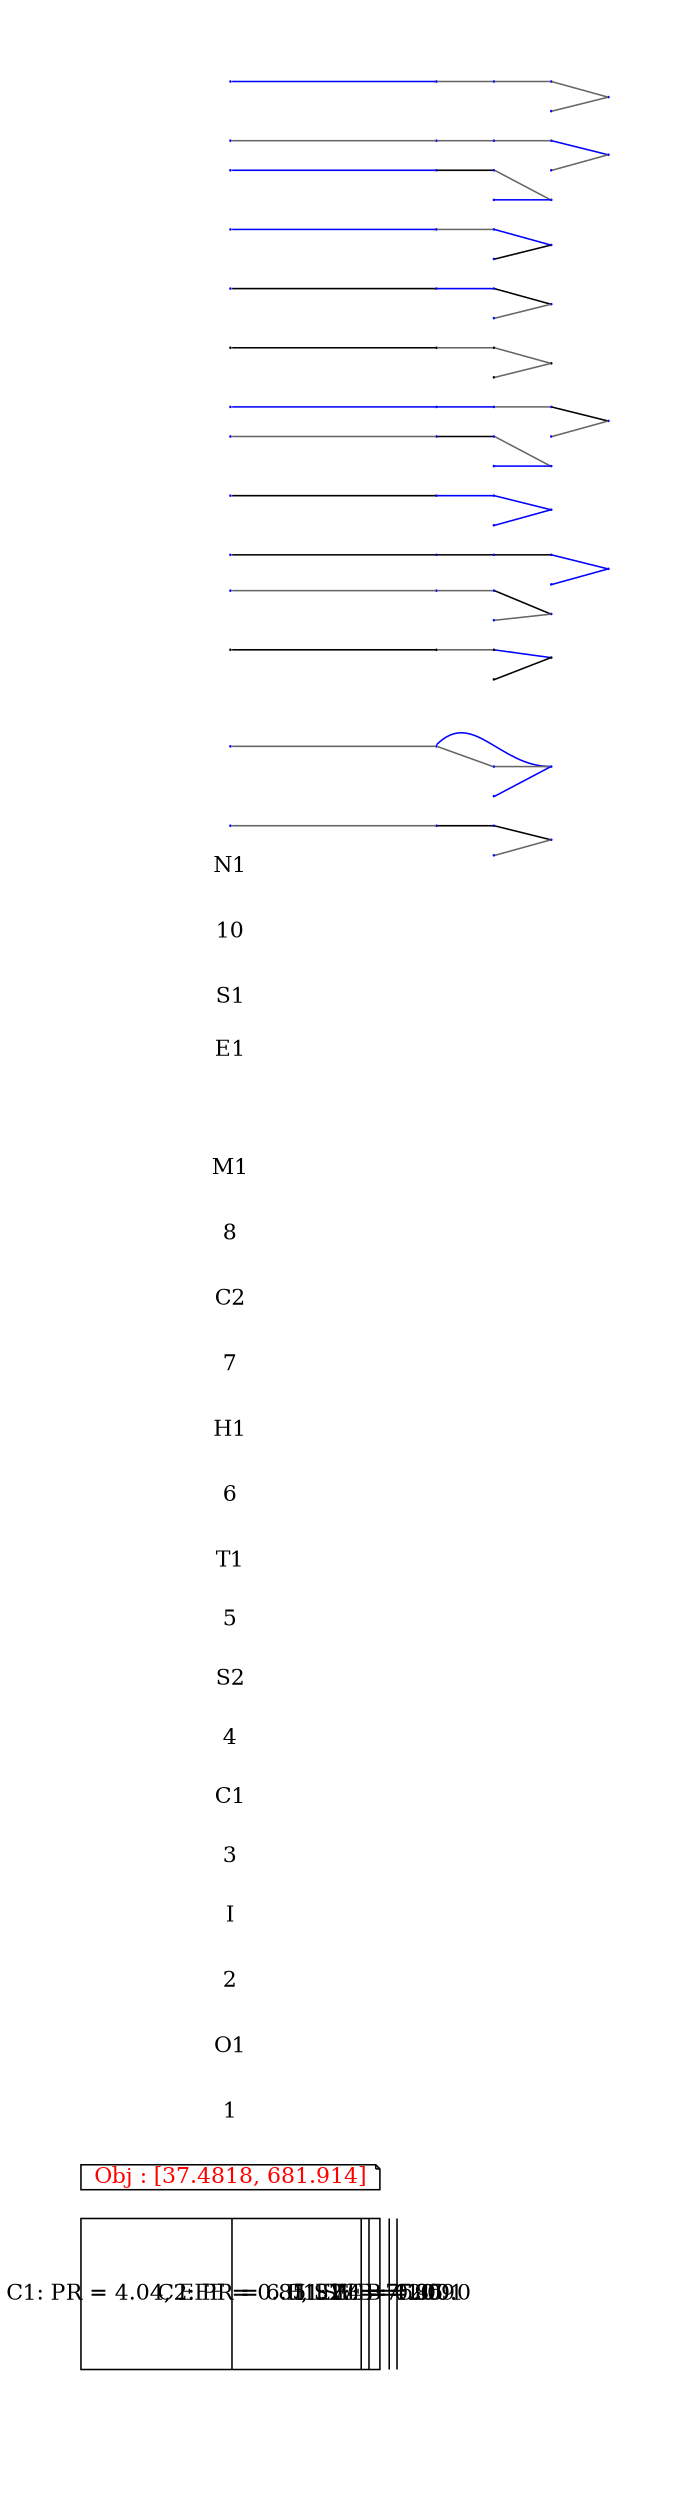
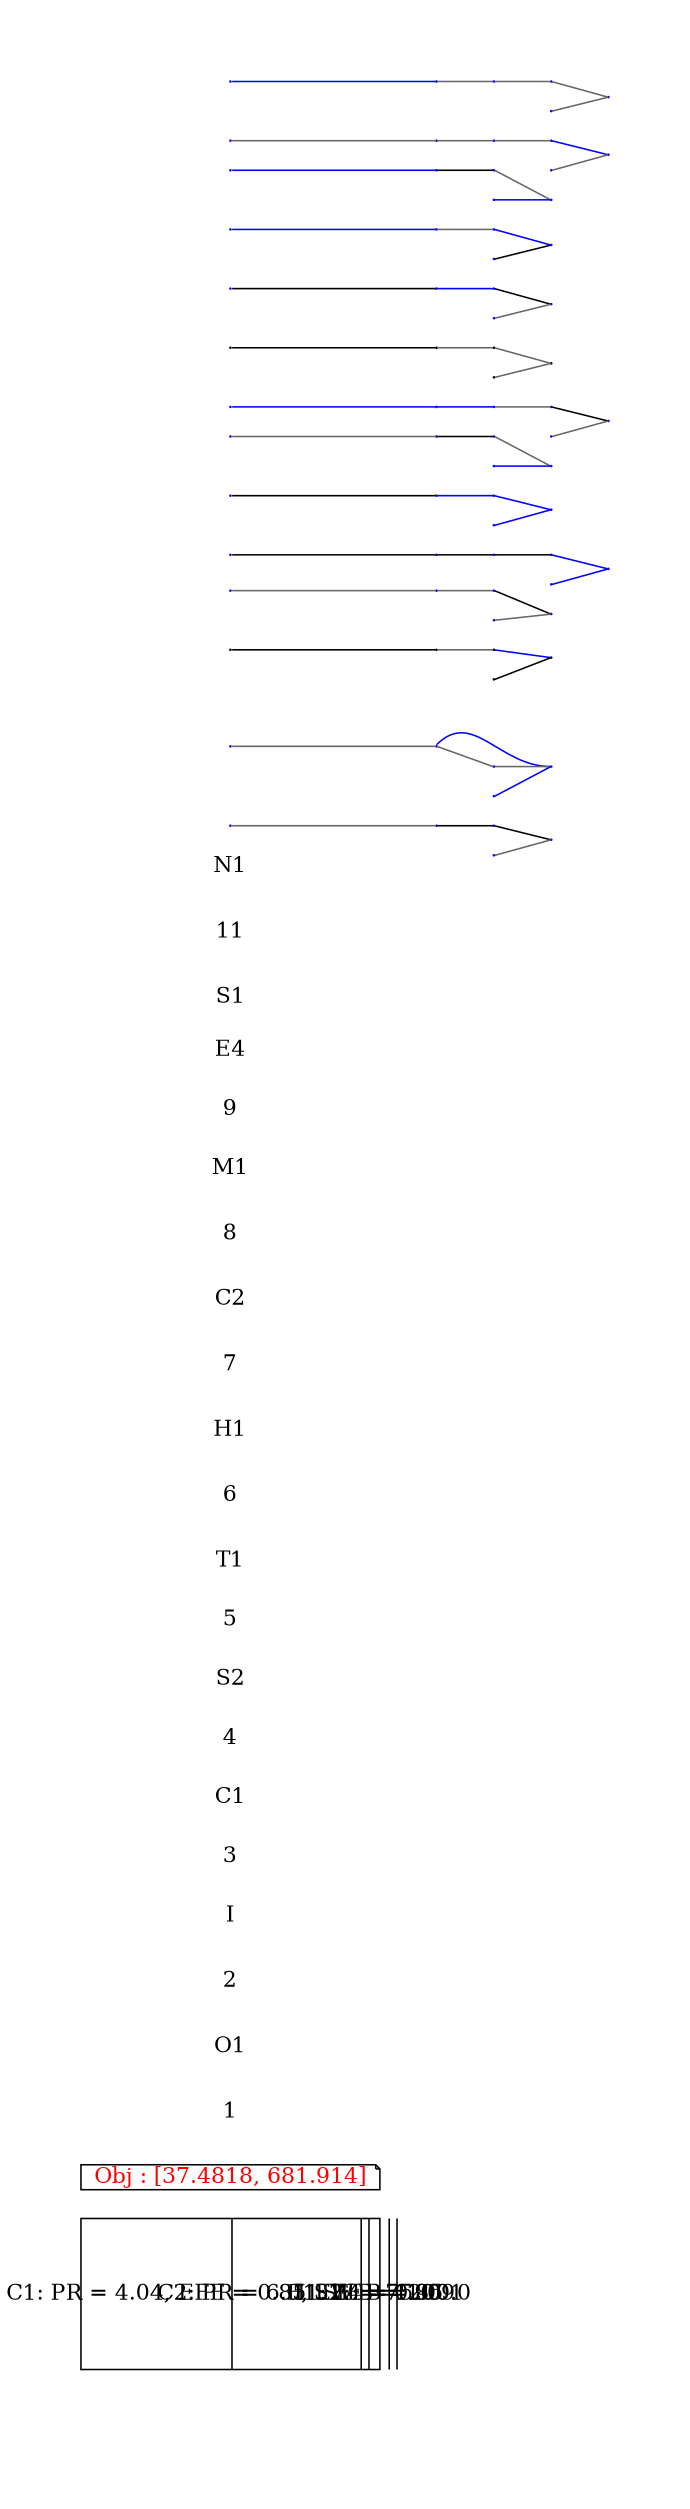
(230, 932) -> (230, 932)
(230, 1050) -> (230, 1050)
none -> (230, 1109)
